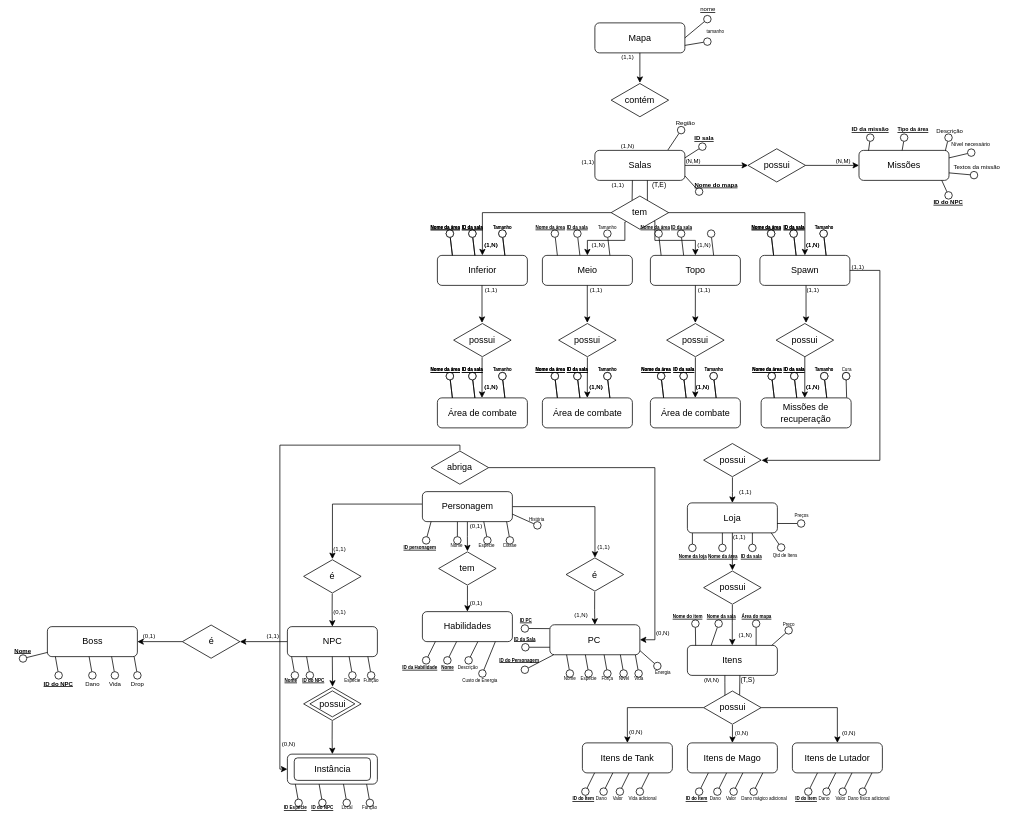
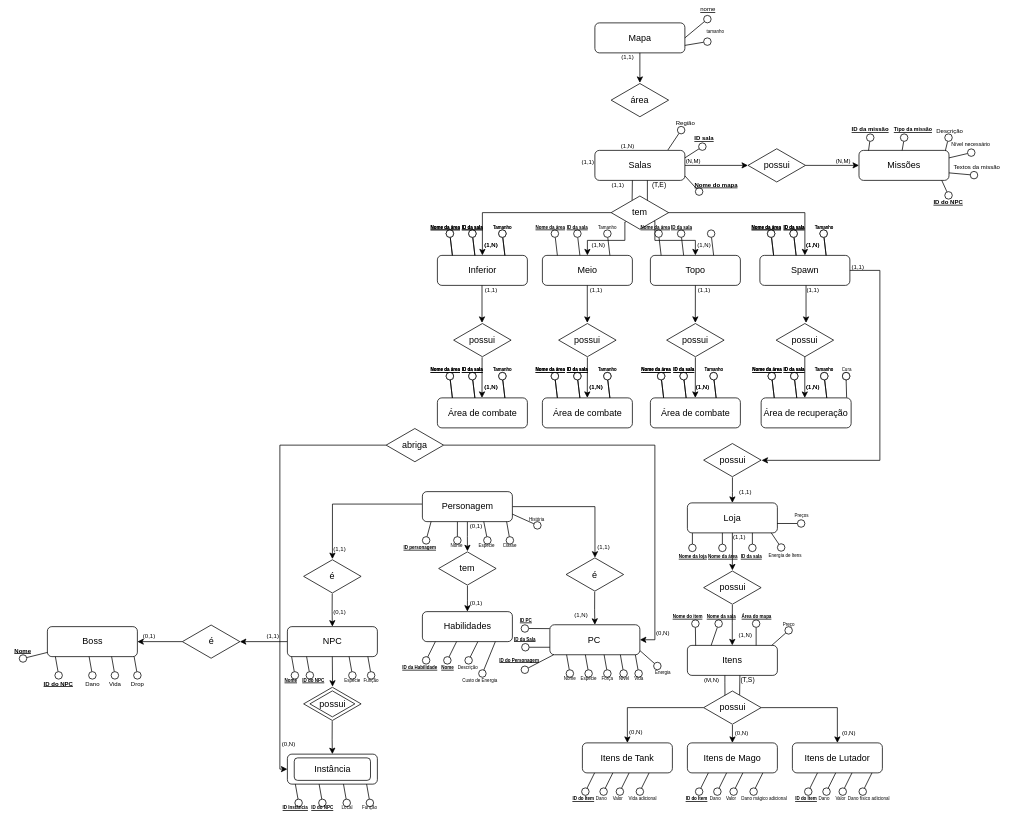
(640, 100) -> (640, 100)
(913, 129) -> (913, 129)
(806, 413) -> (806, 413)
(460, 468) -> (415, 445)
(785, 555) -> (785, 555)
(296, 807) -> (296, 807)
